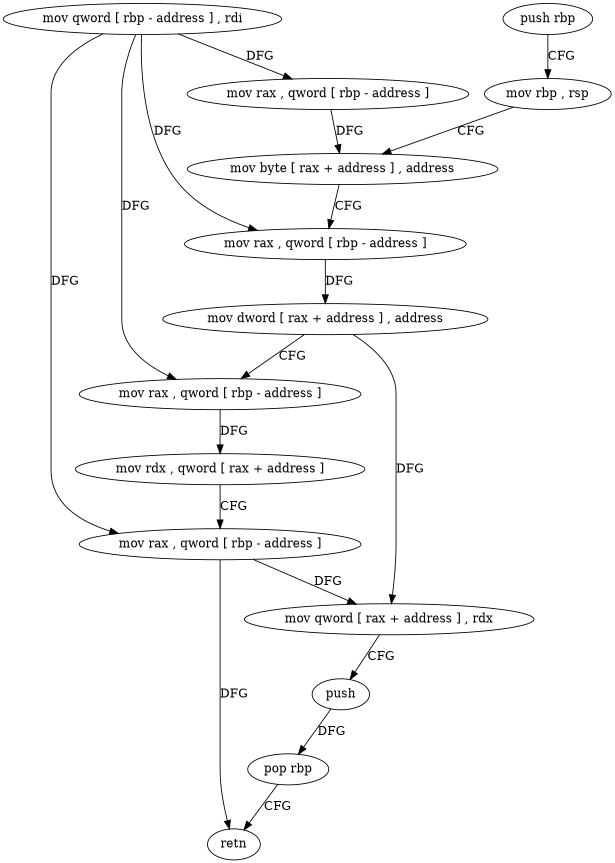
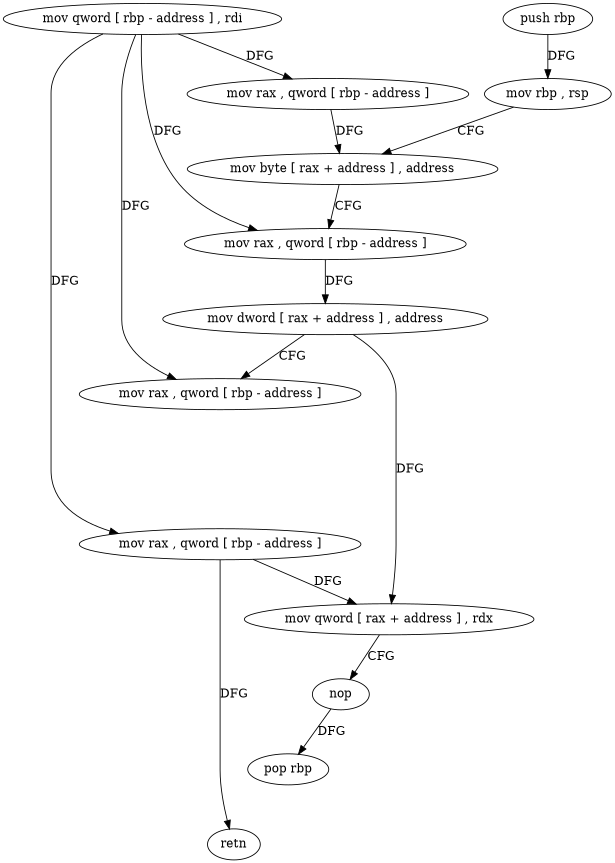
(562, 56) -> (562, 56)
(220, 469) -> none
(341, 694) -> (341, 694)
(264, 804) -> none
